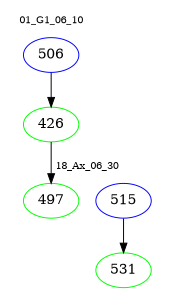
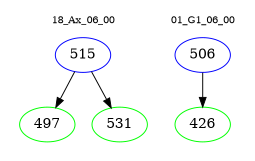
(52, 21) -> (203, 21)
(51, 163) -> (68, 85)
(87, 167) -> (83, 21)
